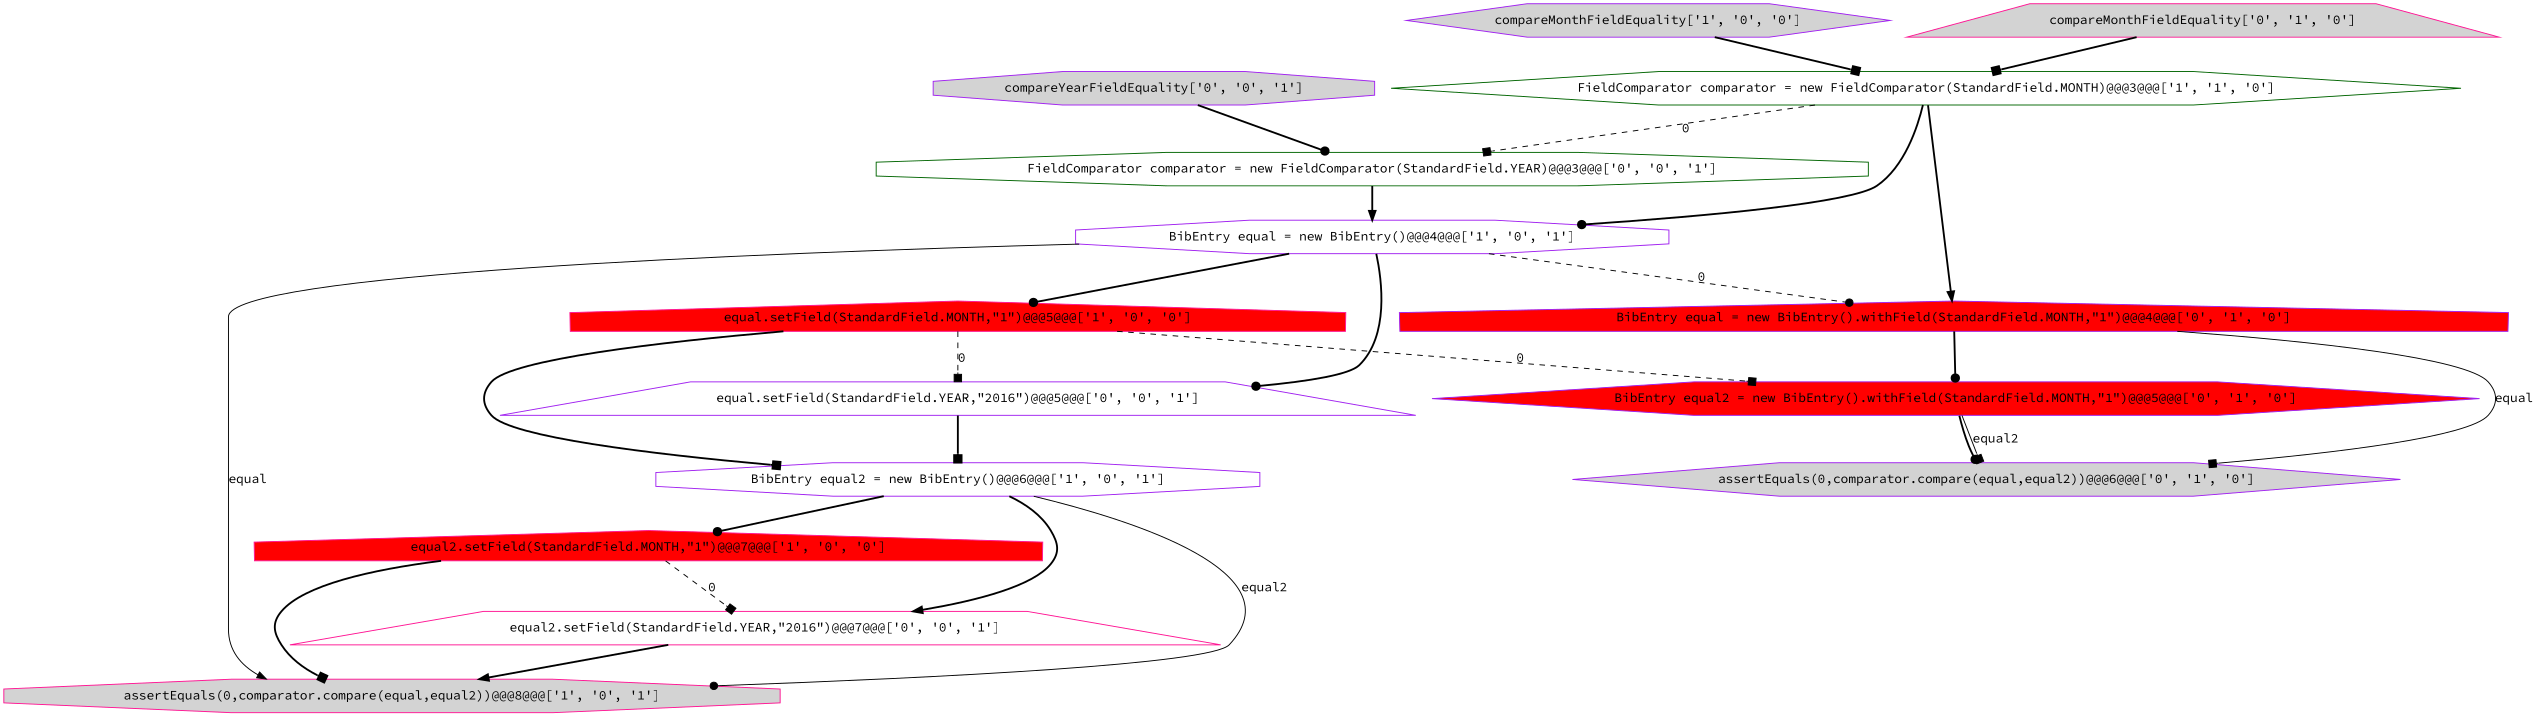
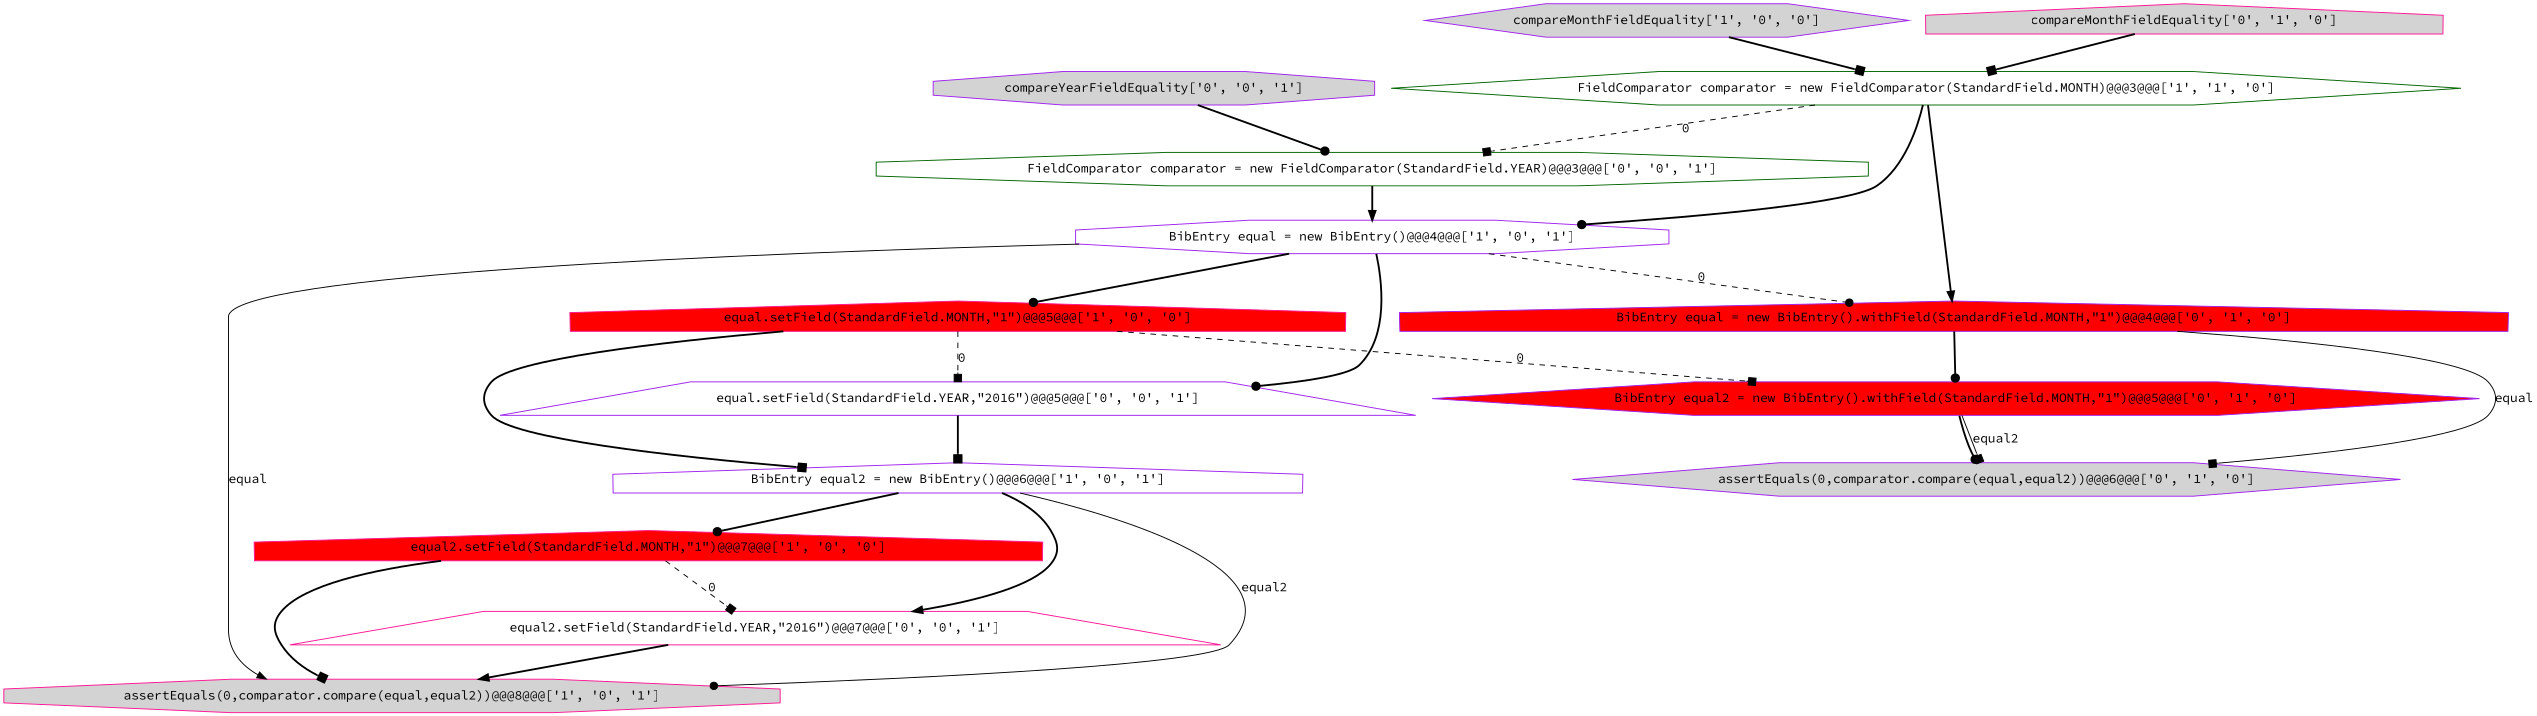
(2203, 20) -> (2184, 20)
(958, 479) -> (958, 479)
